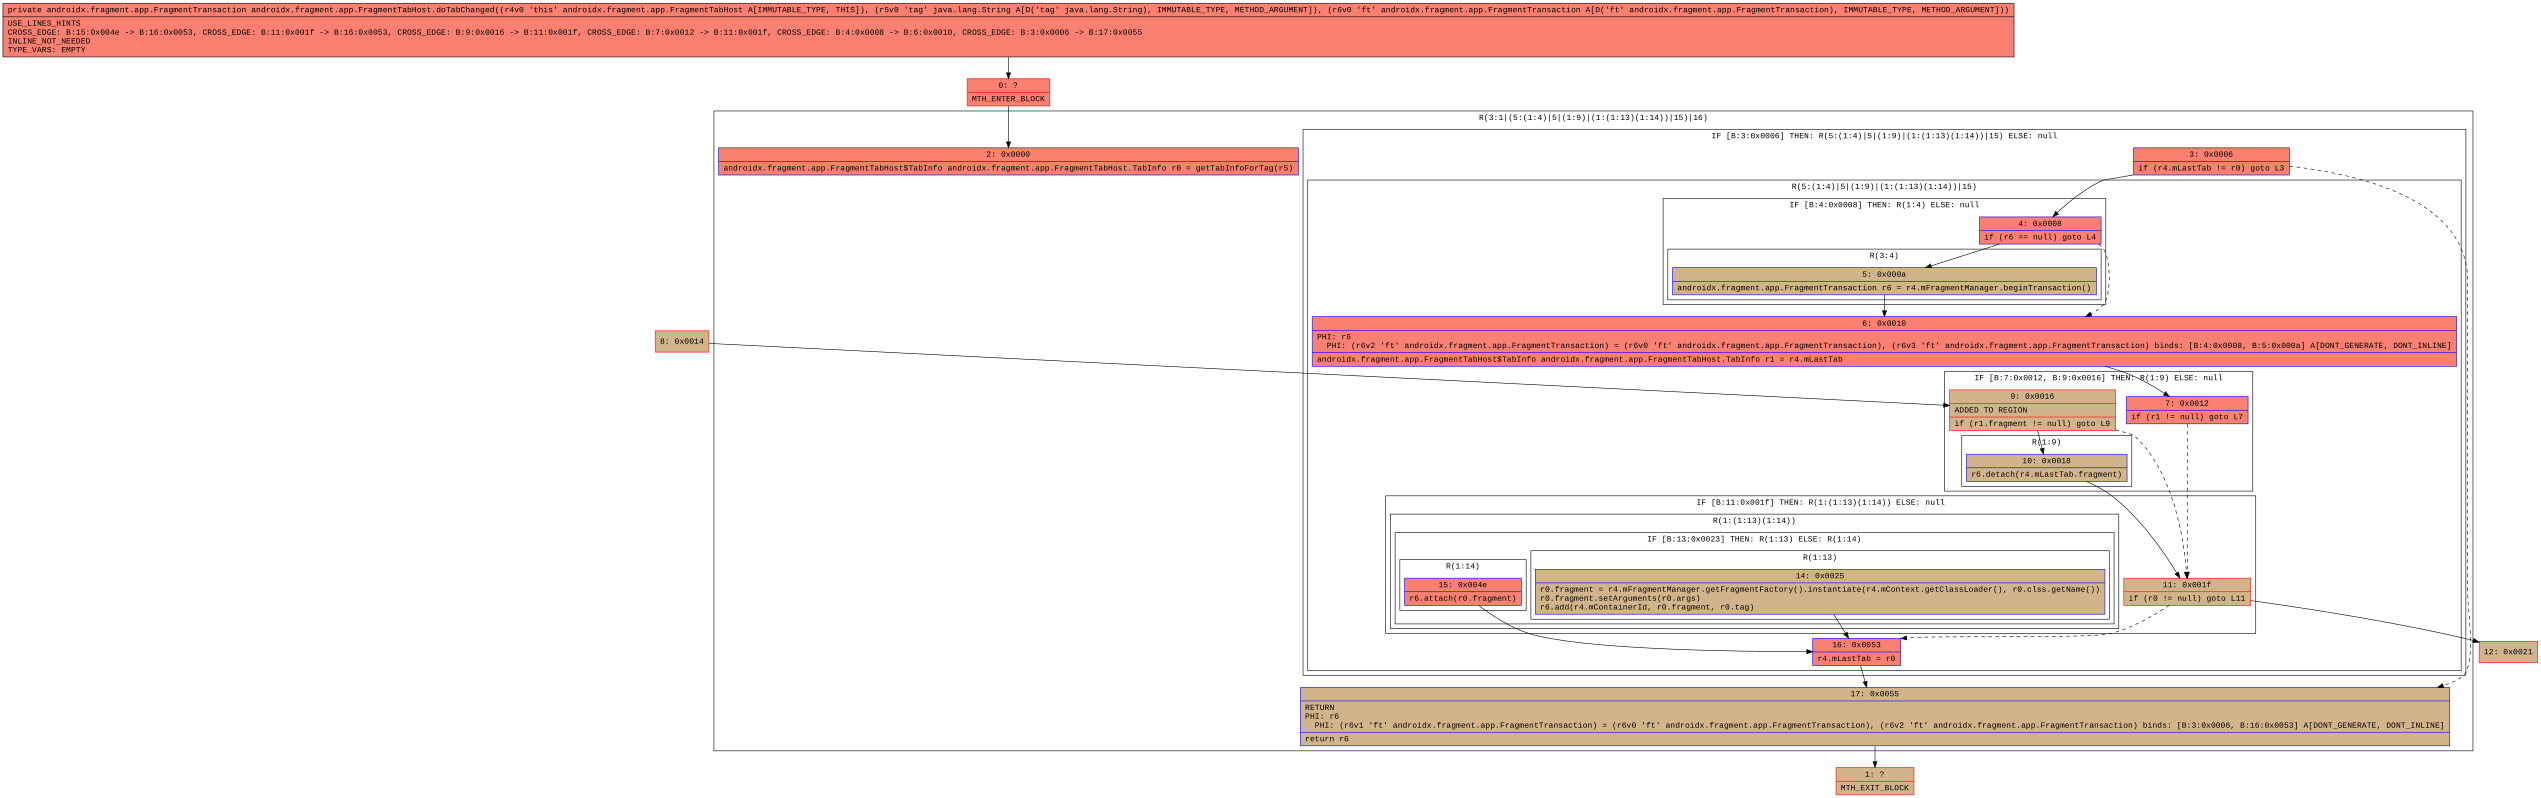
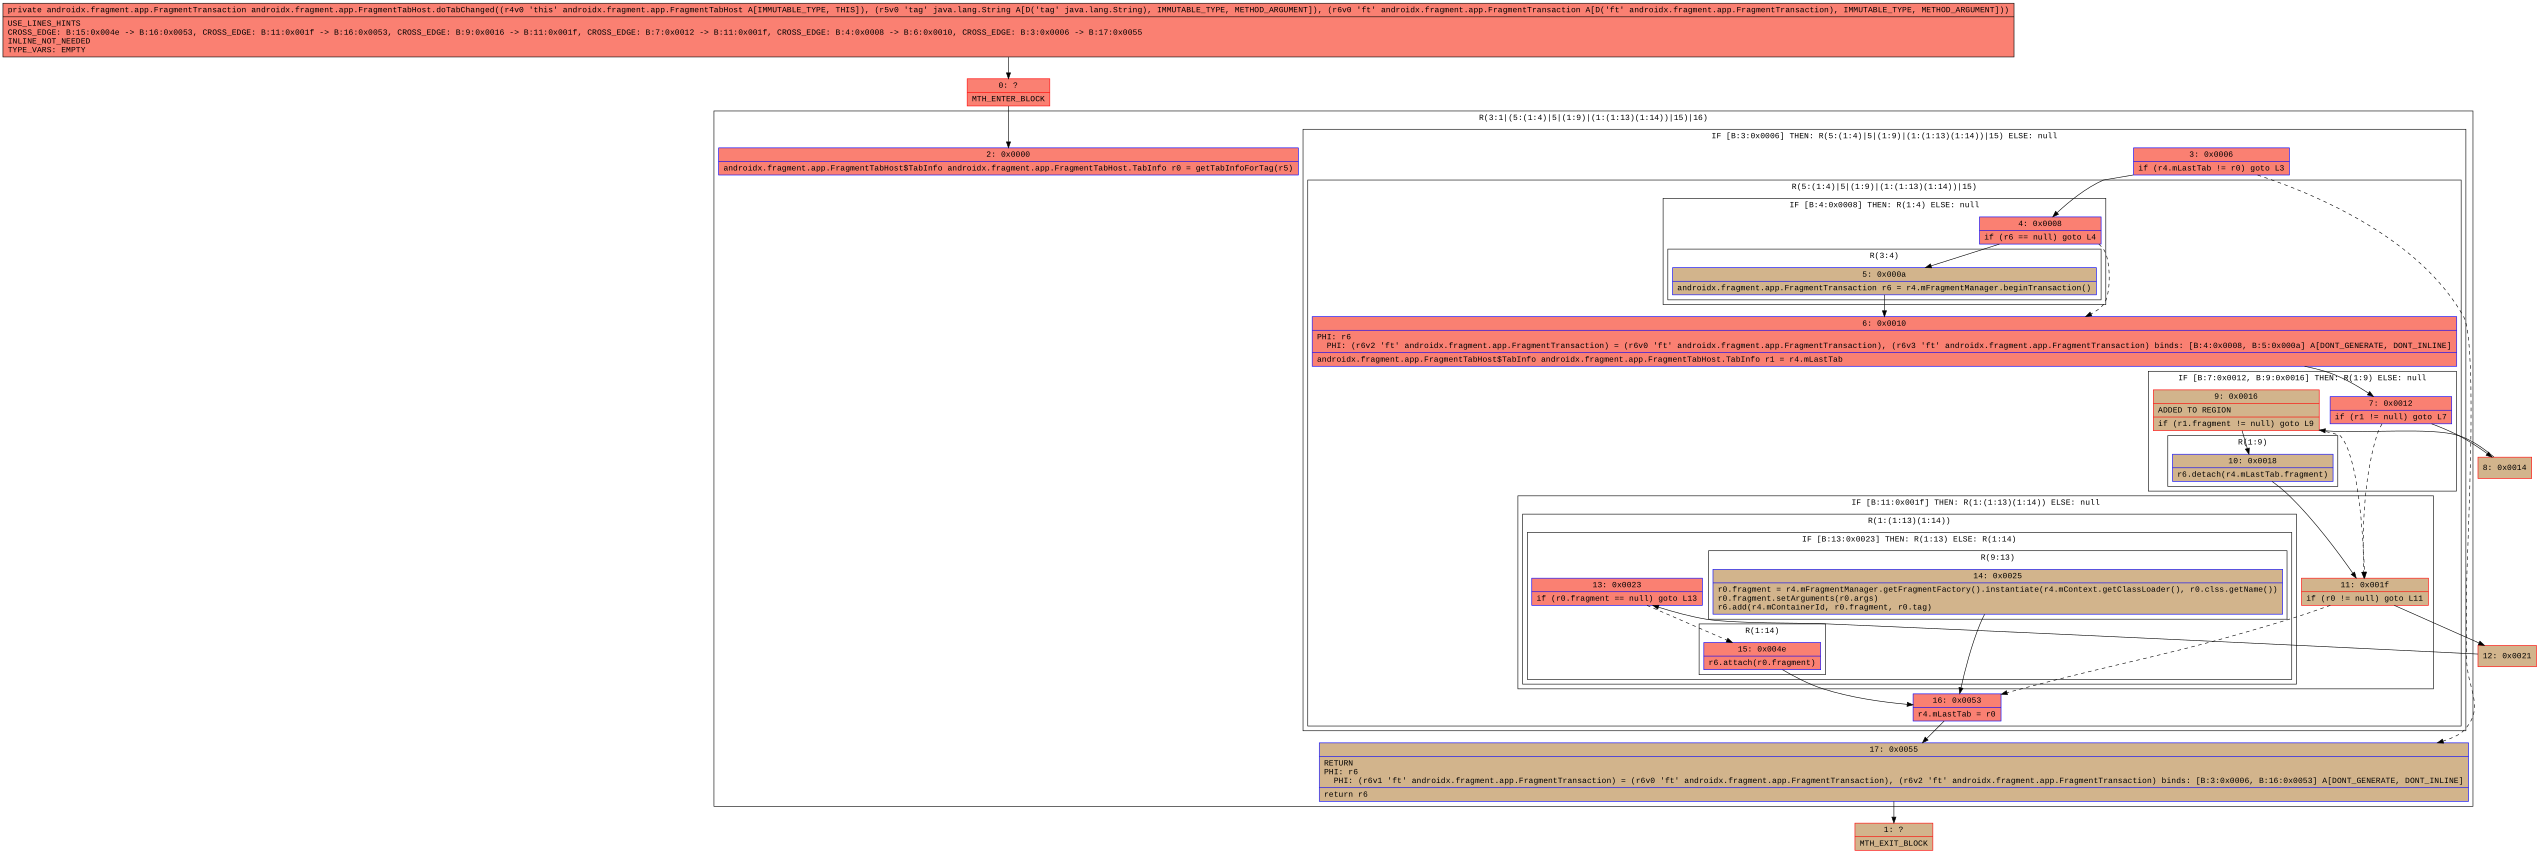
none -> (2461, 437)
(1820, 558) -> (1998, 558)
none -> (1617, 592)
